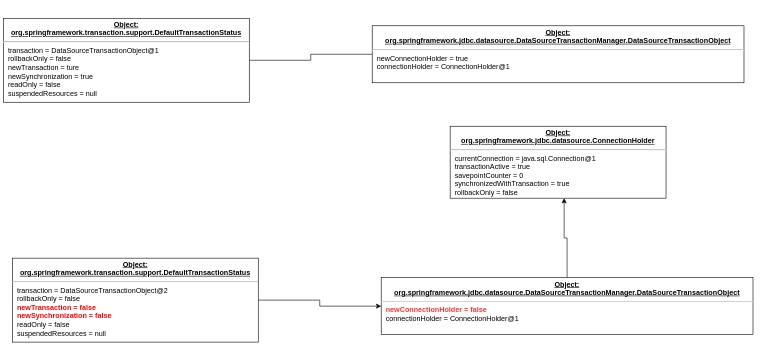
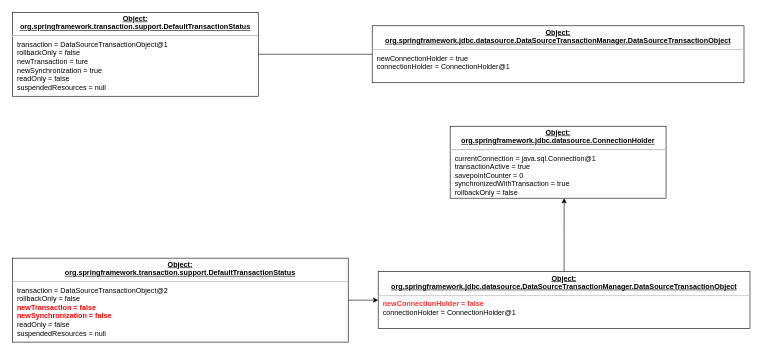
(126, 60) -> (135, 54)
(135, 300) -> (180, 300)
(567, 306) -> (564, 300)
